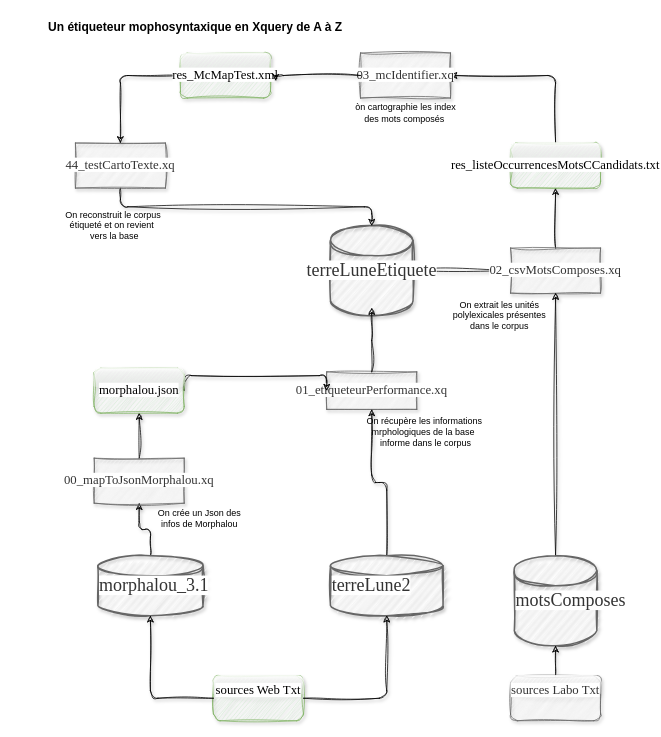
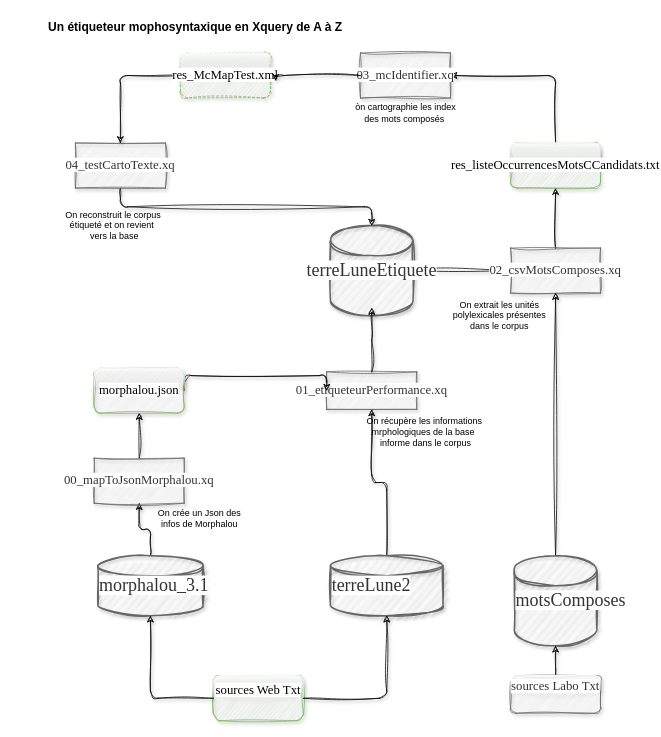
(225, 75) -> (225, 75)
(120, 165) -> (120, 165)
(139, 390) -> (139, 390)
(555, 698) -> (555, 694)
